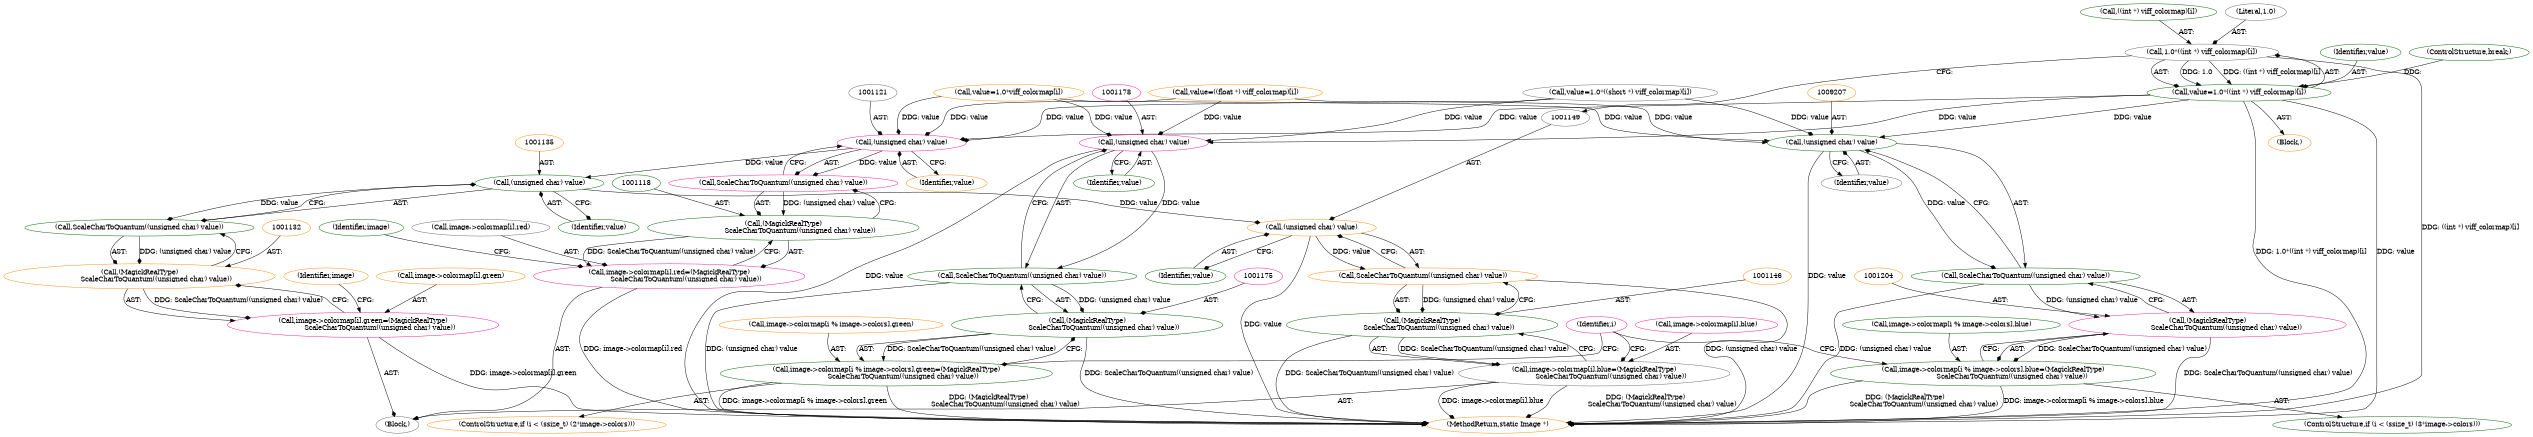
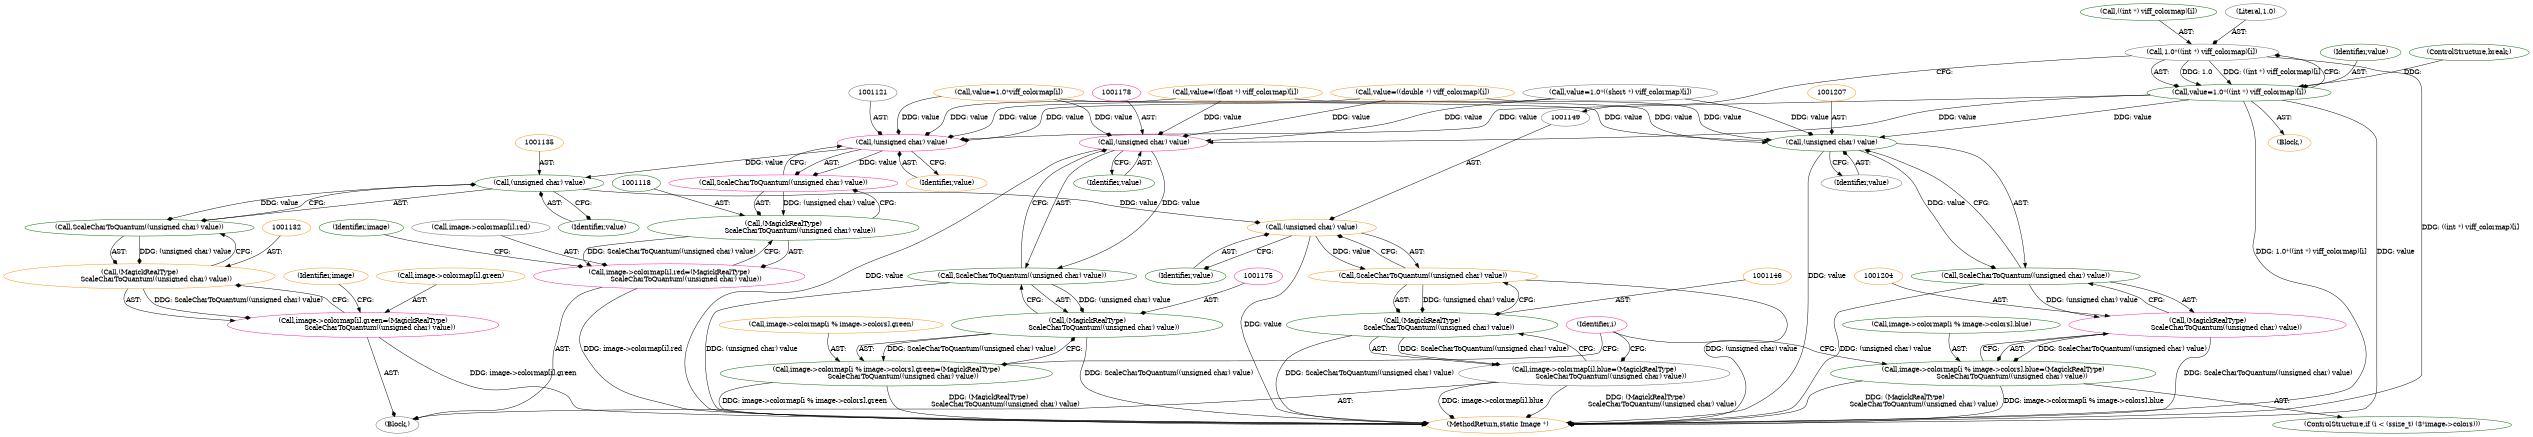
(2333, 73) -> (2333, 73)
none -> (1423, 93)
(1832, 93) -> (1832, 93)
(1707, 325) -> none
(547, 425) -> none
